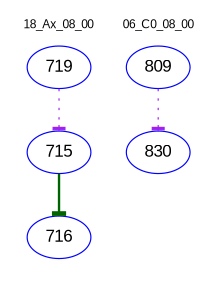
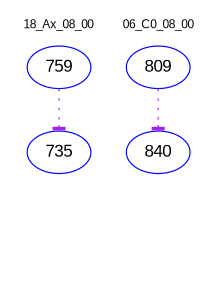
(59, 67) -> (59, 67)
(59, 152) -> (59, 152)
(158, 152) -> (158, 152)
(59, 237) -> none
